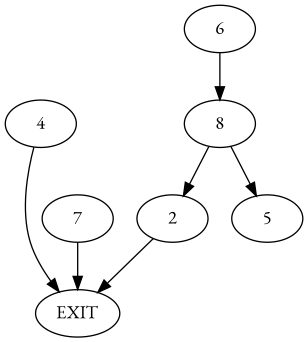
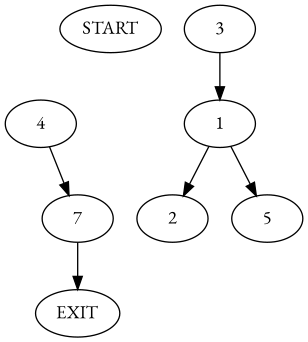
none -> (111, 29)
(220, 29) -> (220, 29)
(220, 124) -> (220, 124)
(26, 217) -> (57, 165)
(130, 261) -> none
